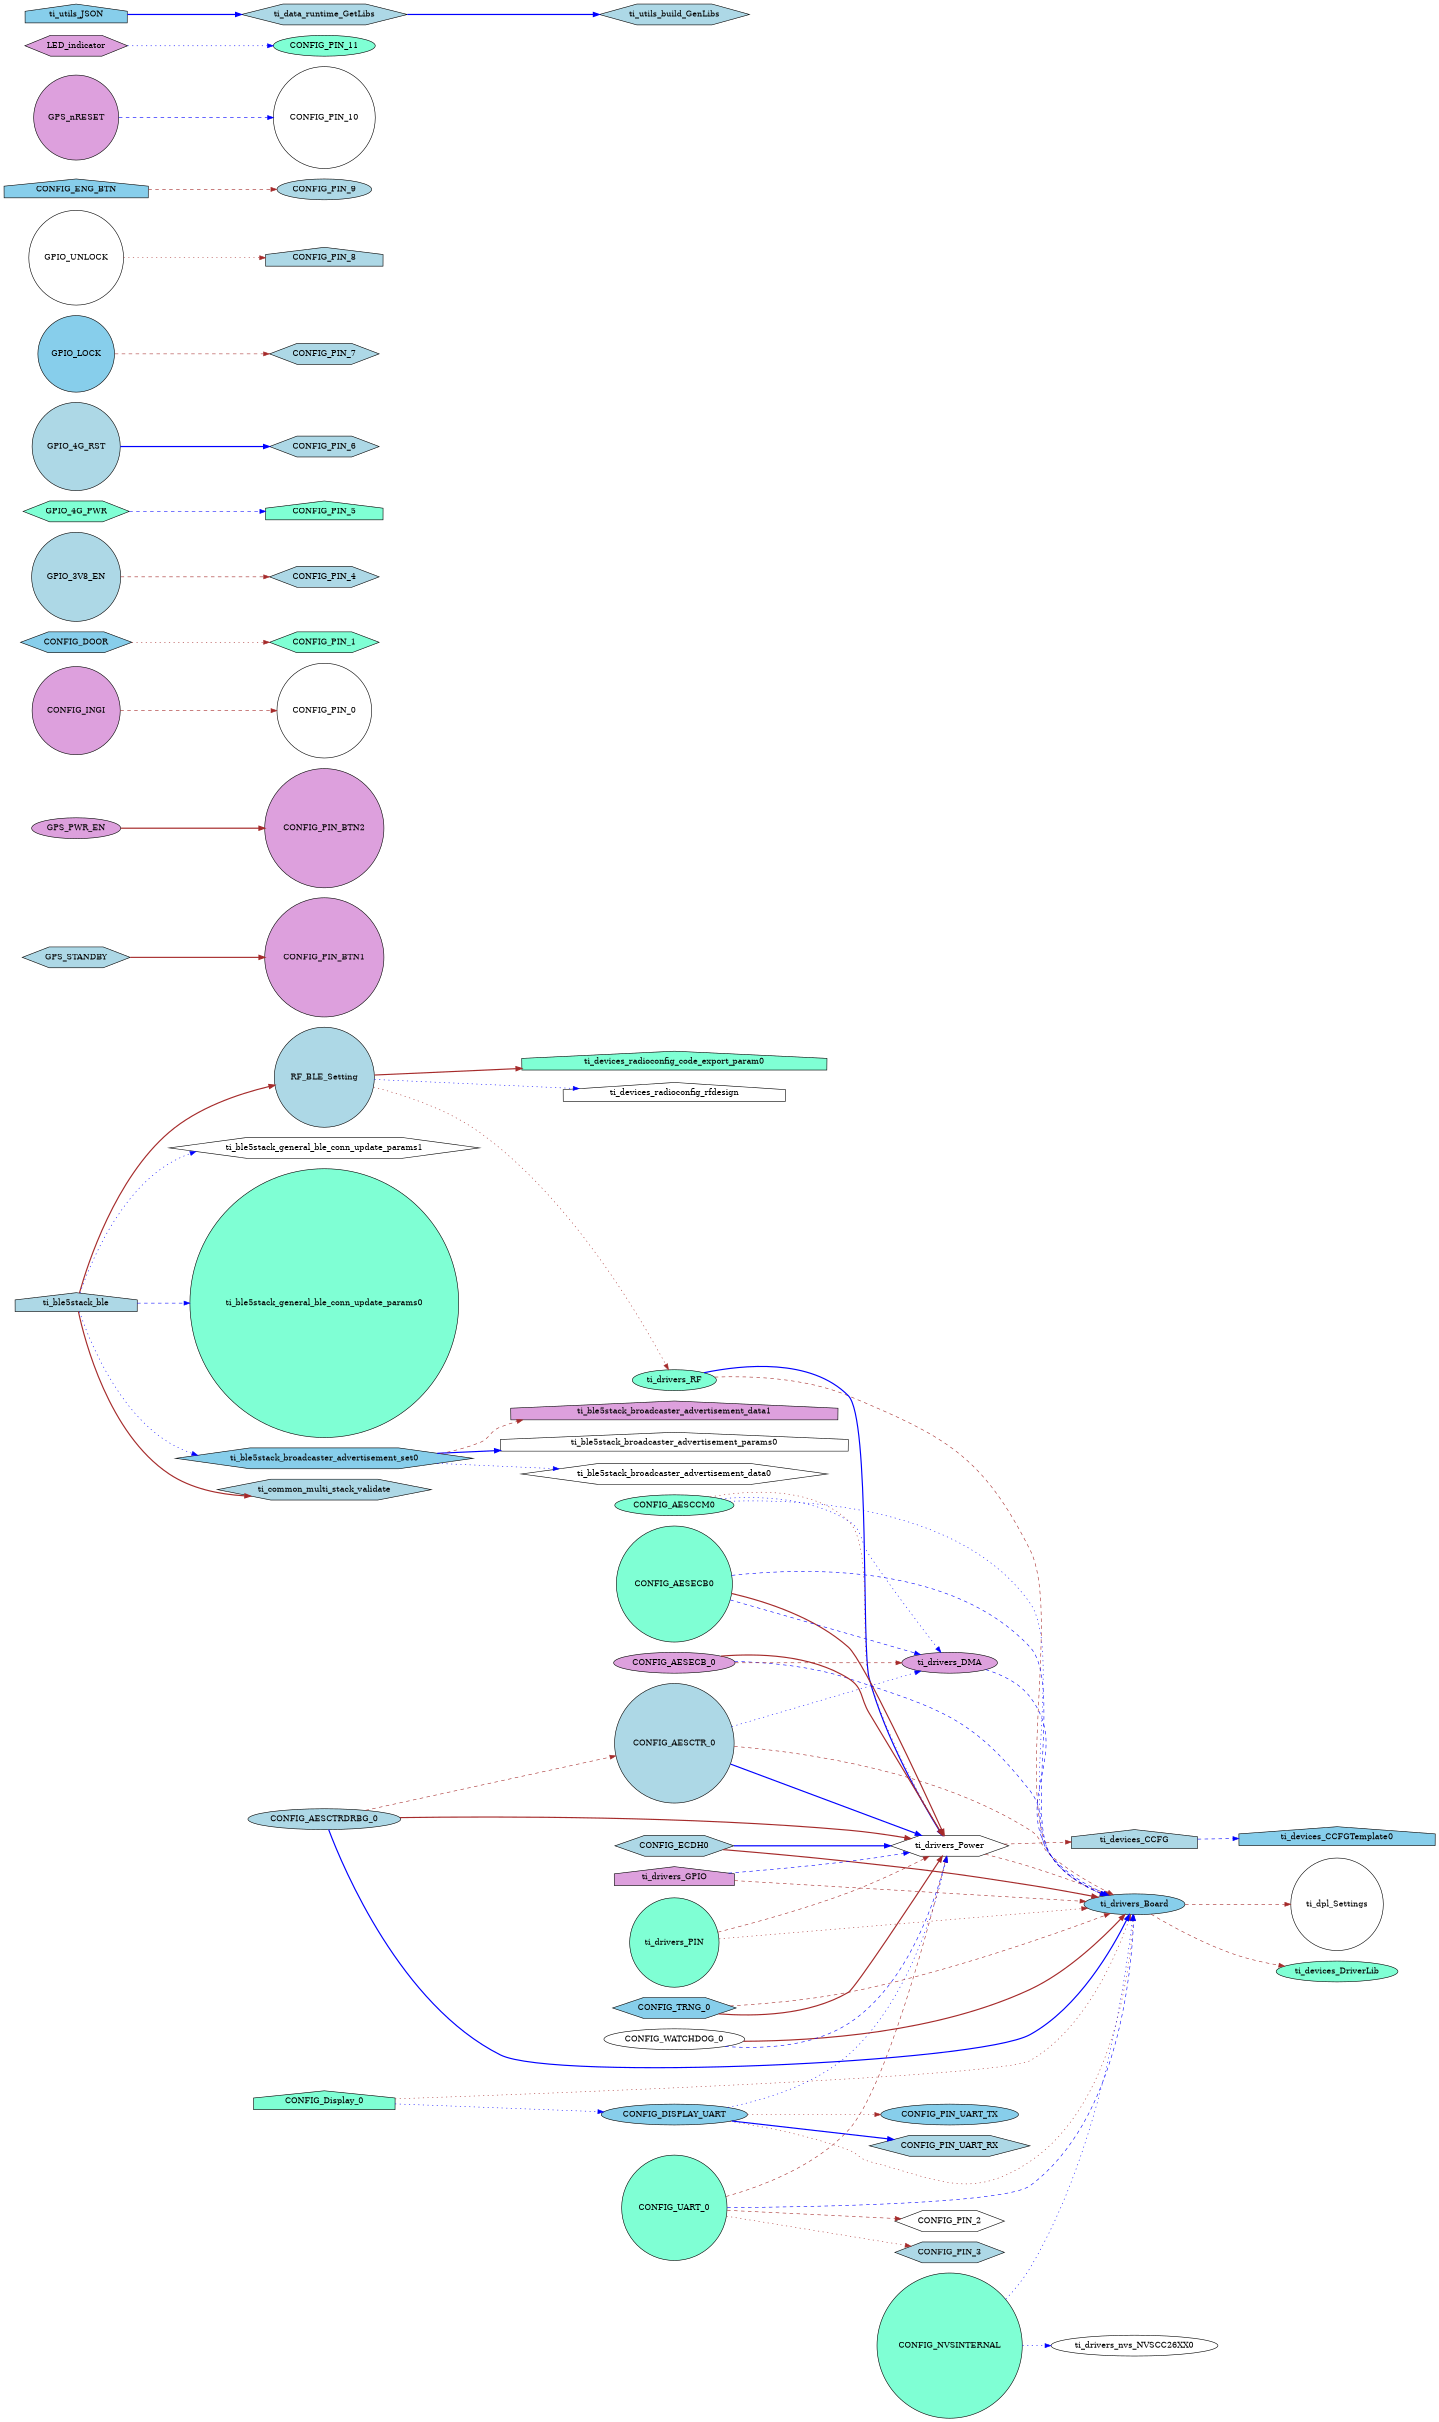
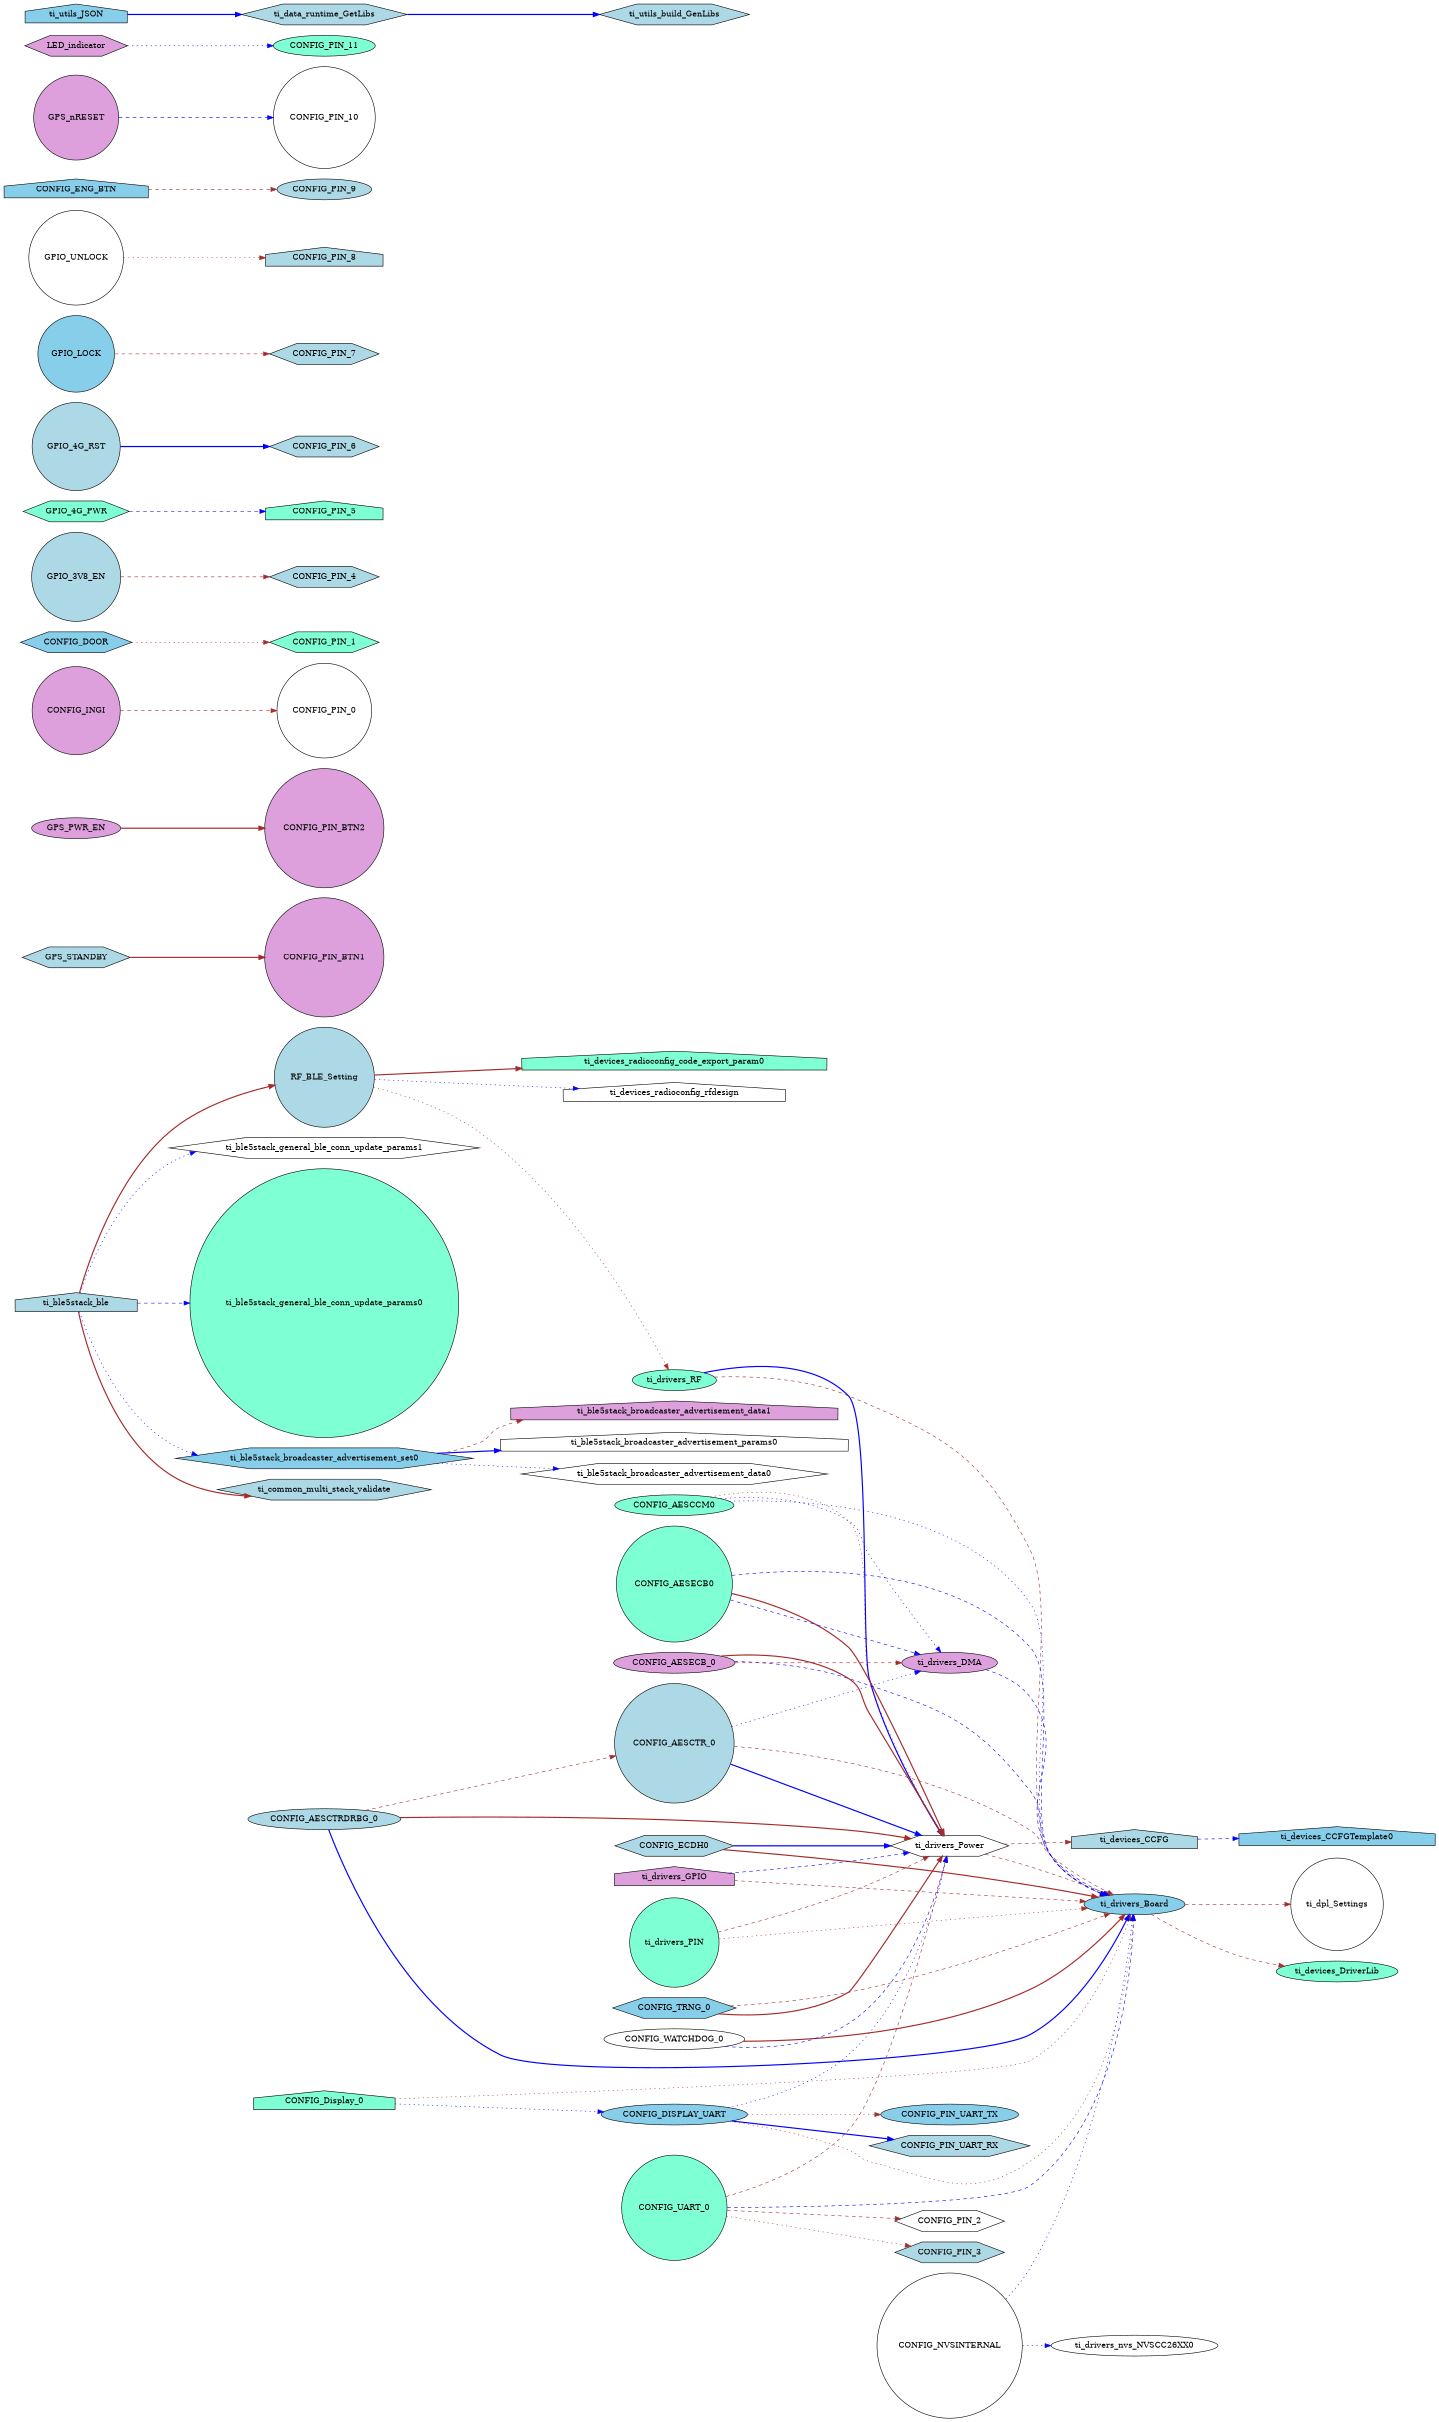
(950, 2346) -> (950, 2346)
